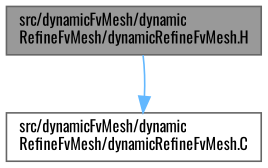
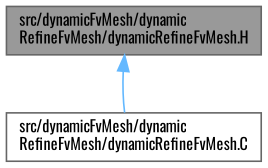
(145, 76) -> (123, 92)
